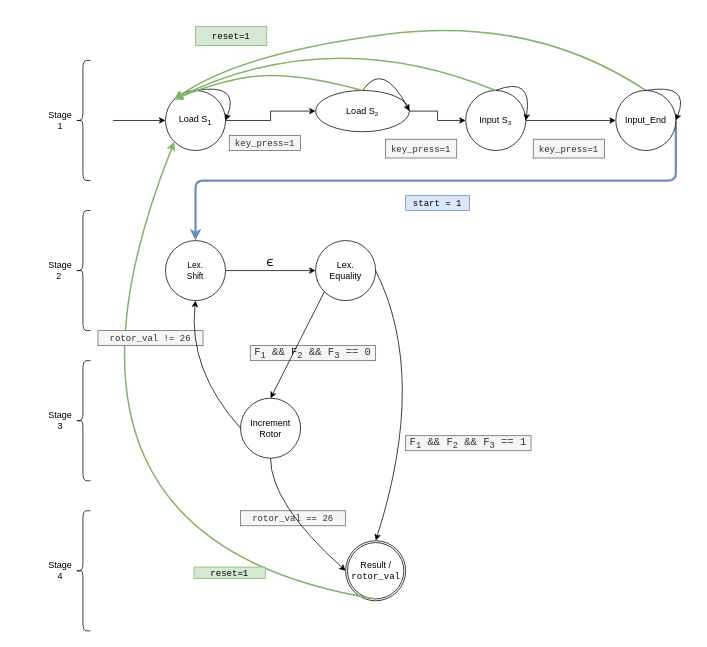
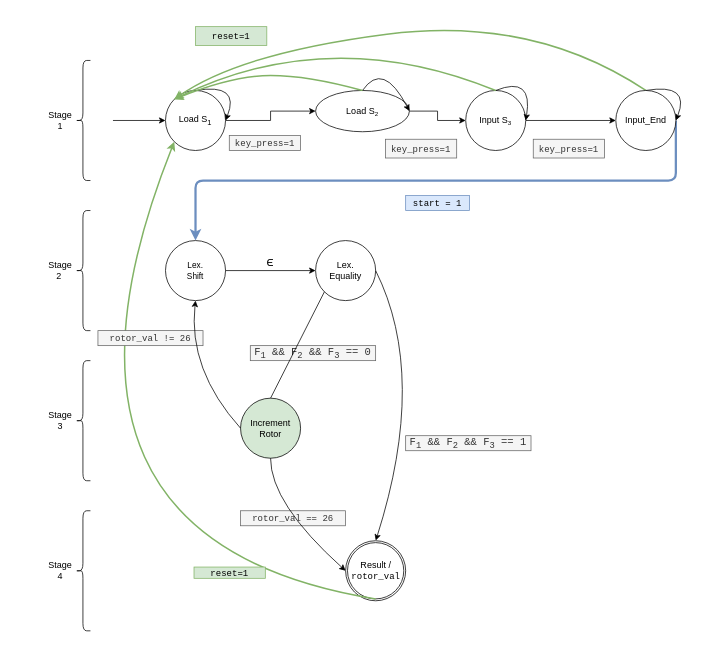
(273, 393) -> (272, 394)
(270, 428) -> (270, 428)
